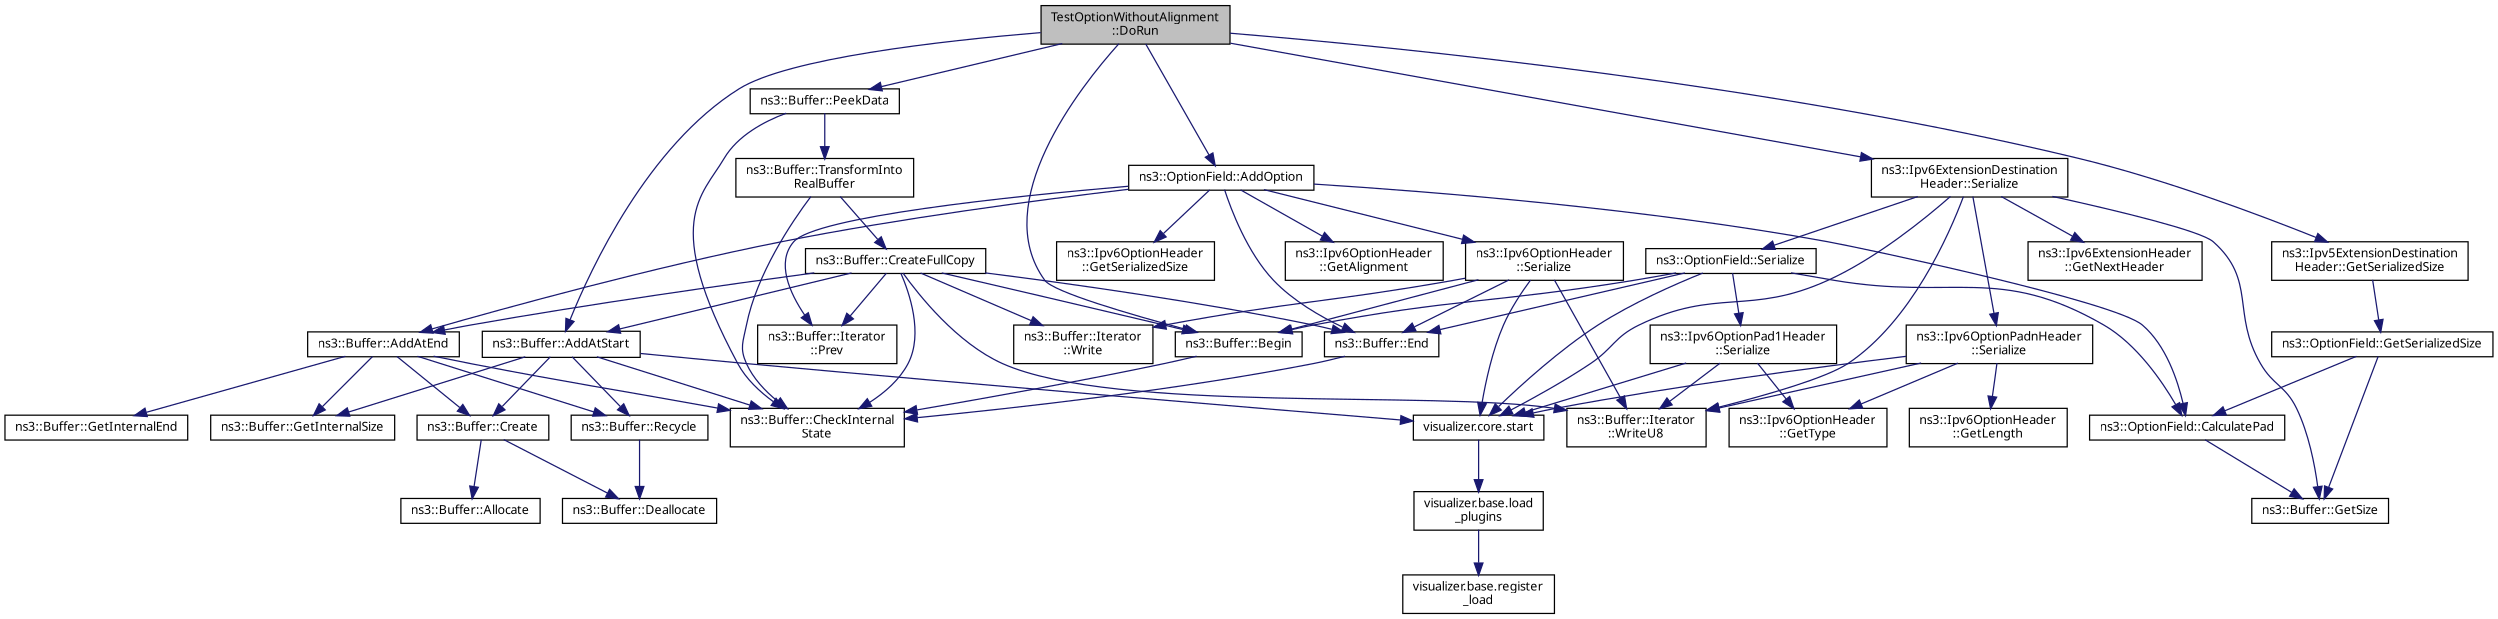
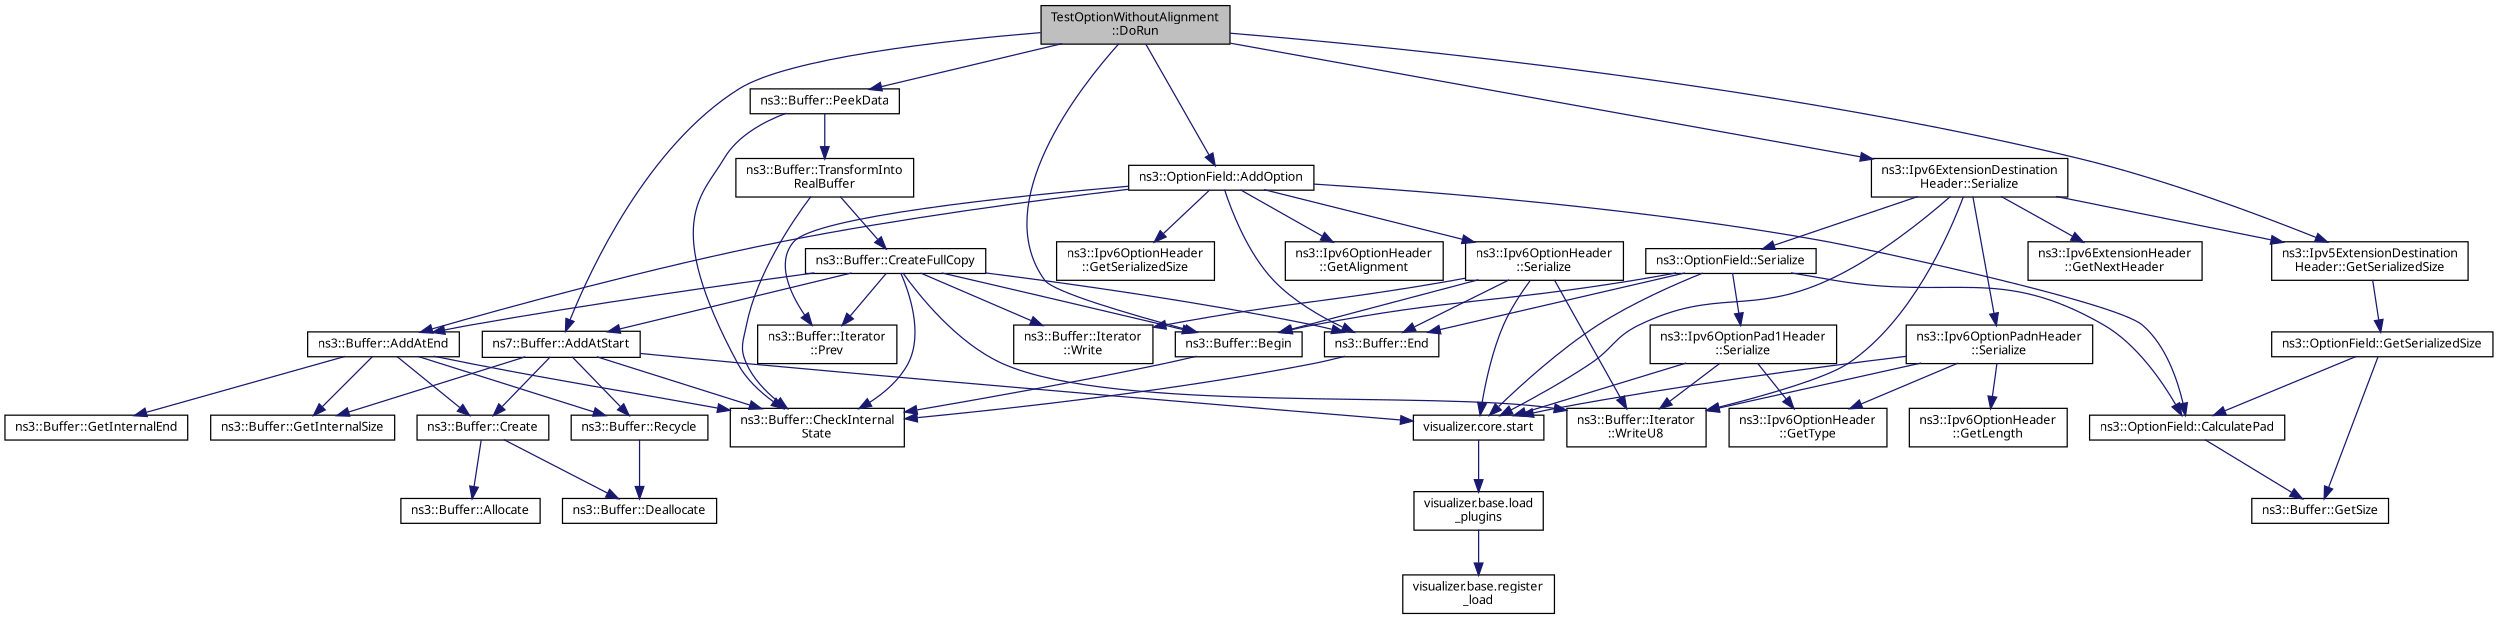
(2240, 286) -> (2163, 218)
(561, 344) -> (561, 344)
